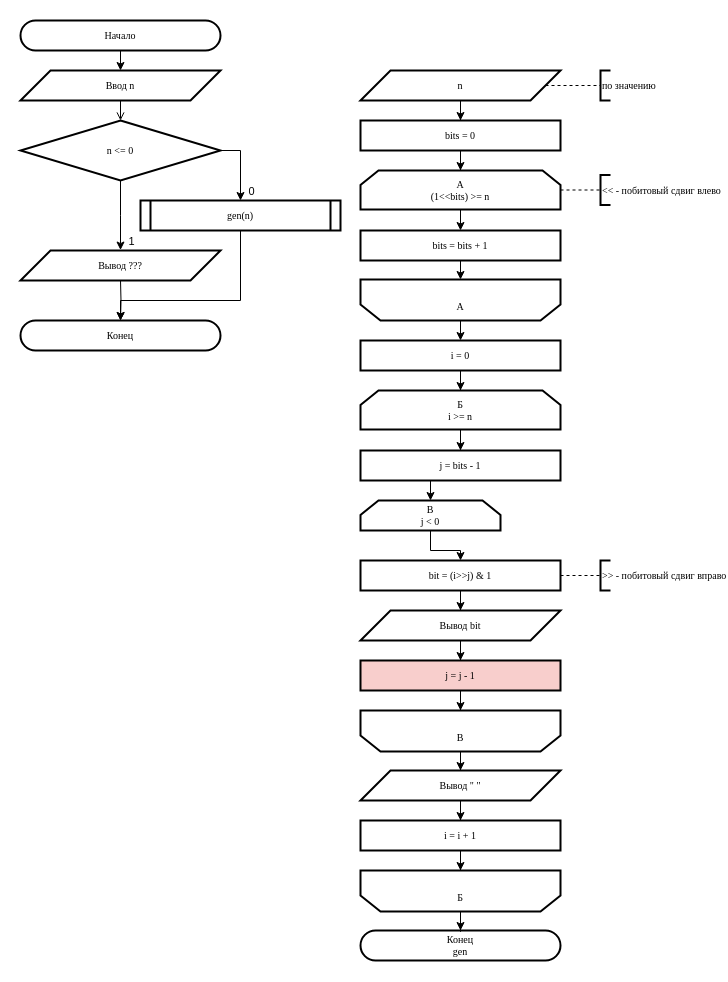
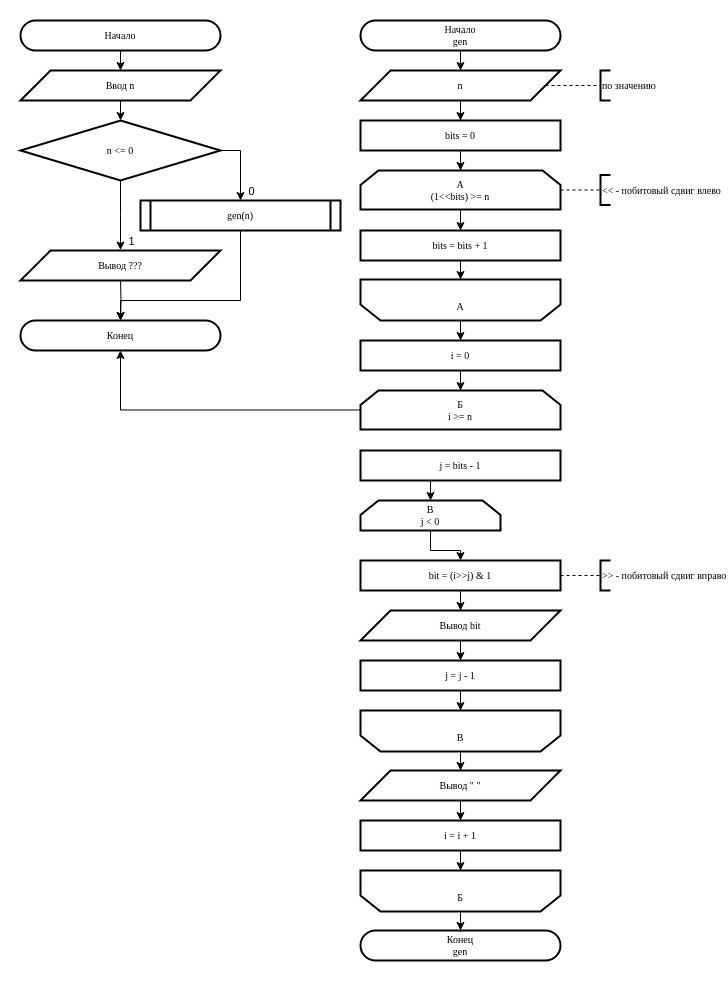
none -> (461, 36)
none -> (461, 57)
(121, 114) -> (121, 112)
(461, 444) -> (215, 410)
(461, 676) -> (461, 676)
